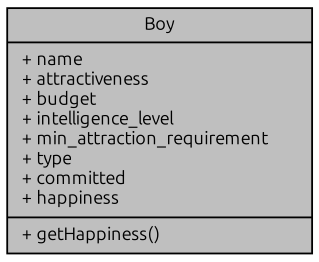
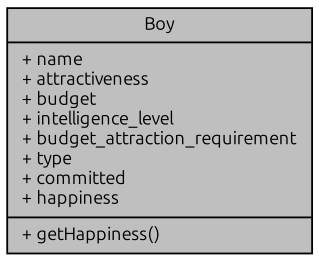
(145, 139) -> (160, 139)
